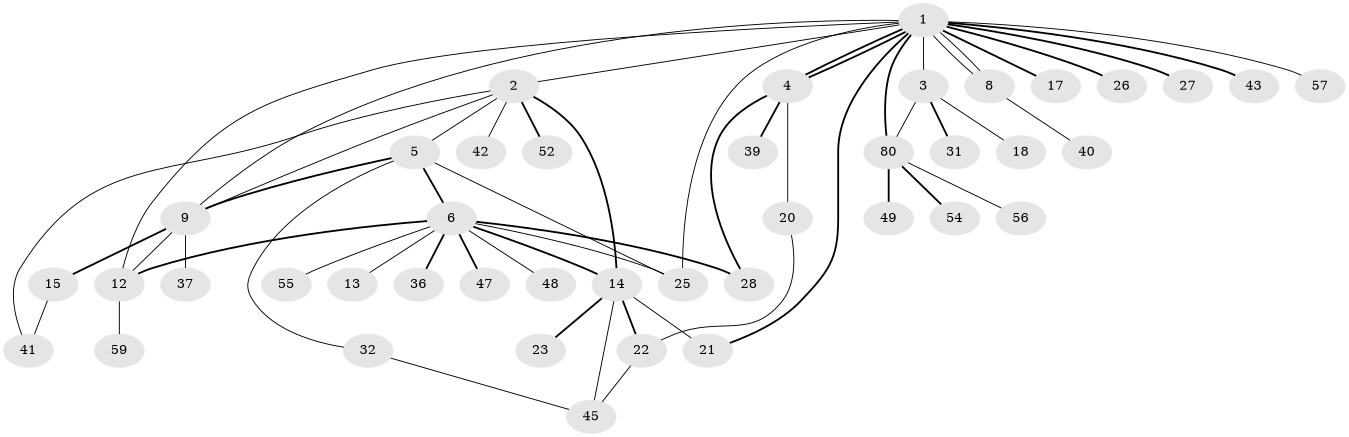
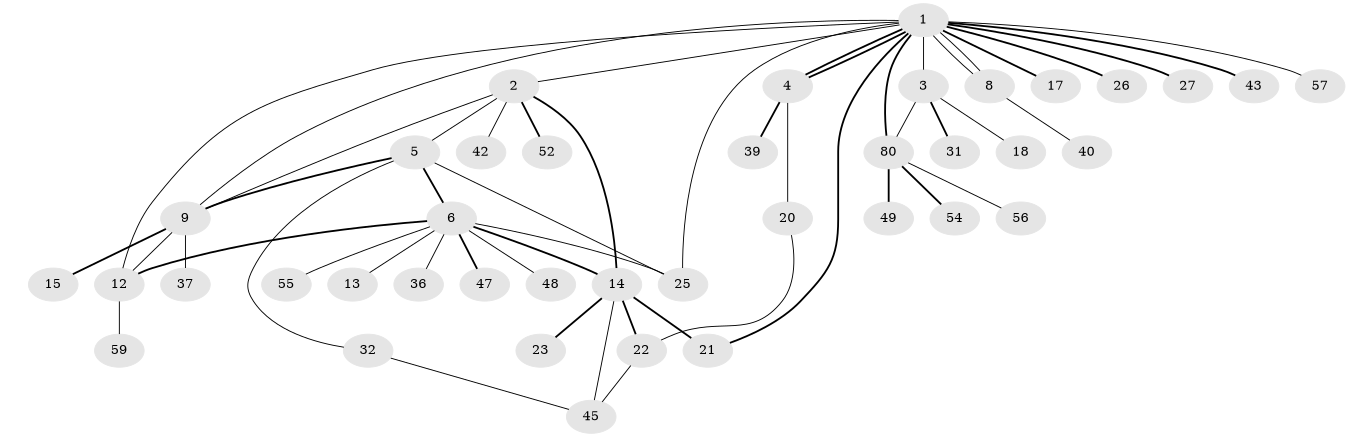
(435, 252) -> (435, 252)
(749, 285) -> none
(662, 318) -> (662, 318)
(28, 351) -> none
